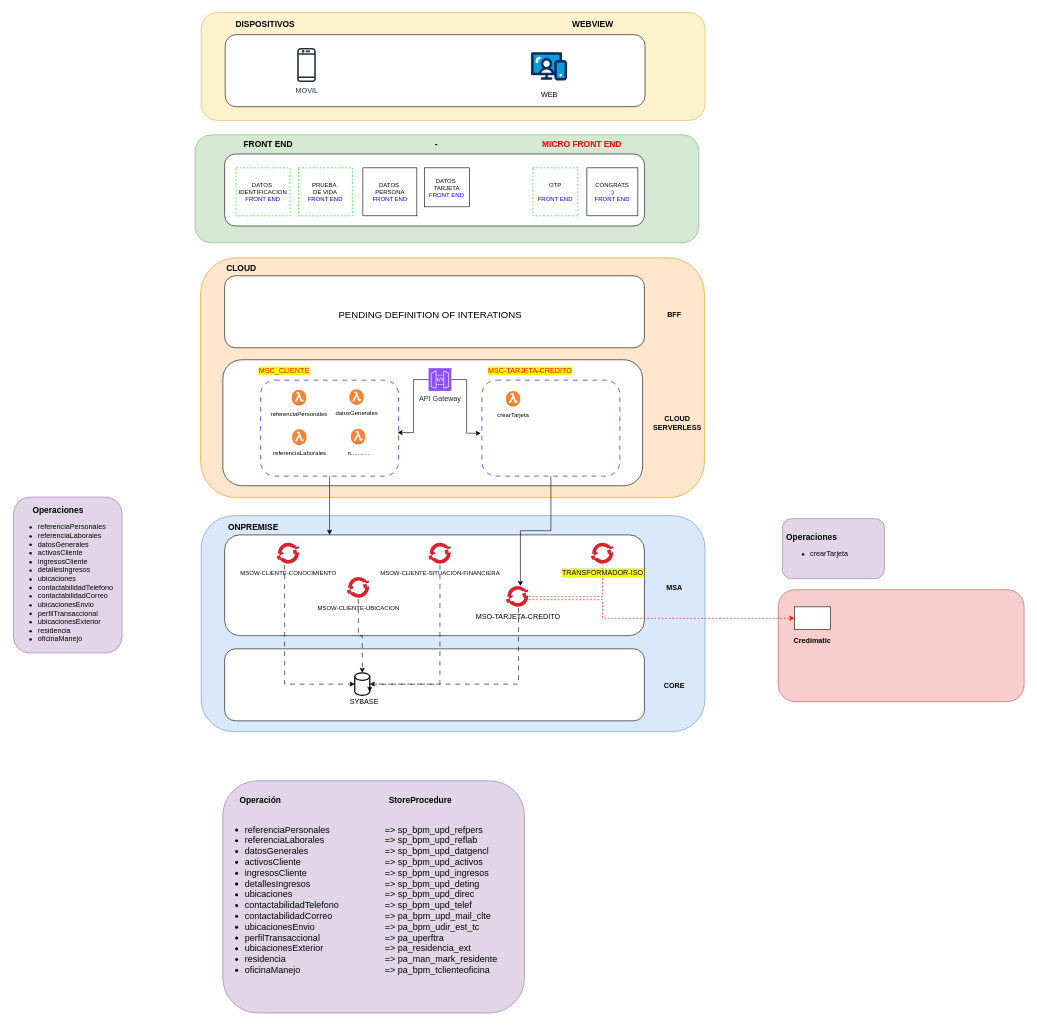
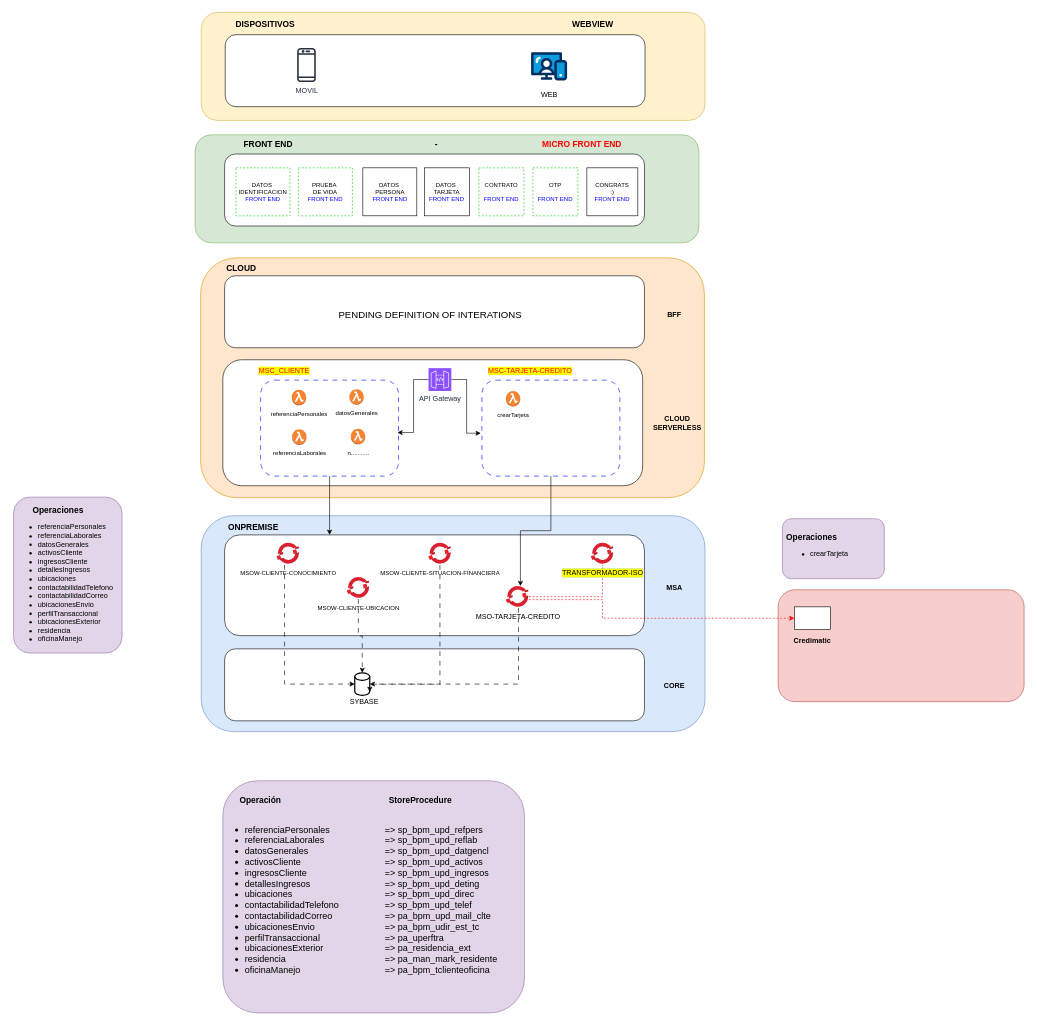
(447, 187) -> (447, 192)
none -> (502, 192)
